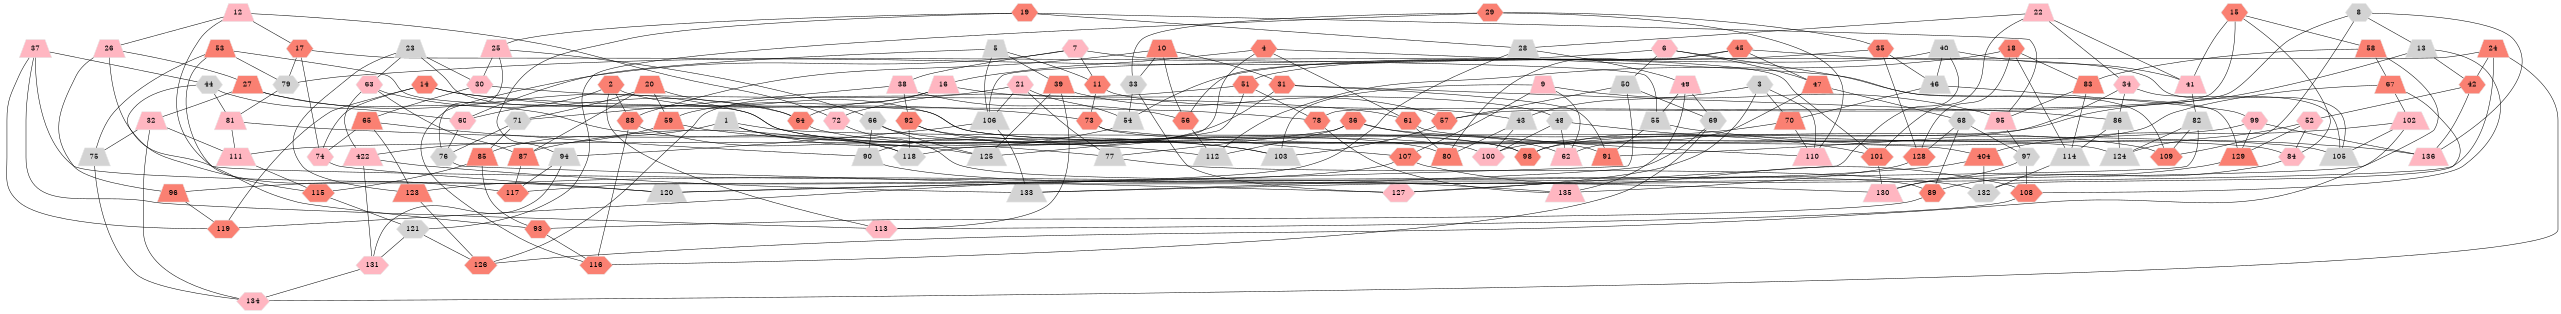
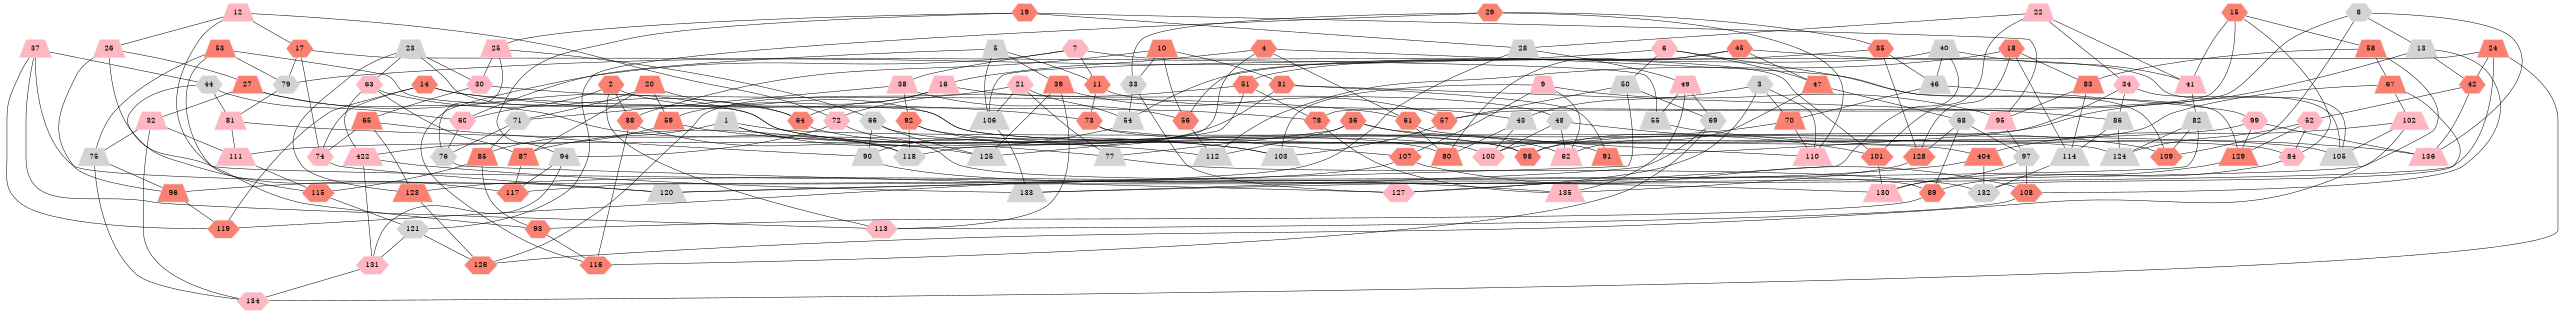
(1630, 140) -> none
(676, 150) -> (697, 151)
none -> (140, 178)
